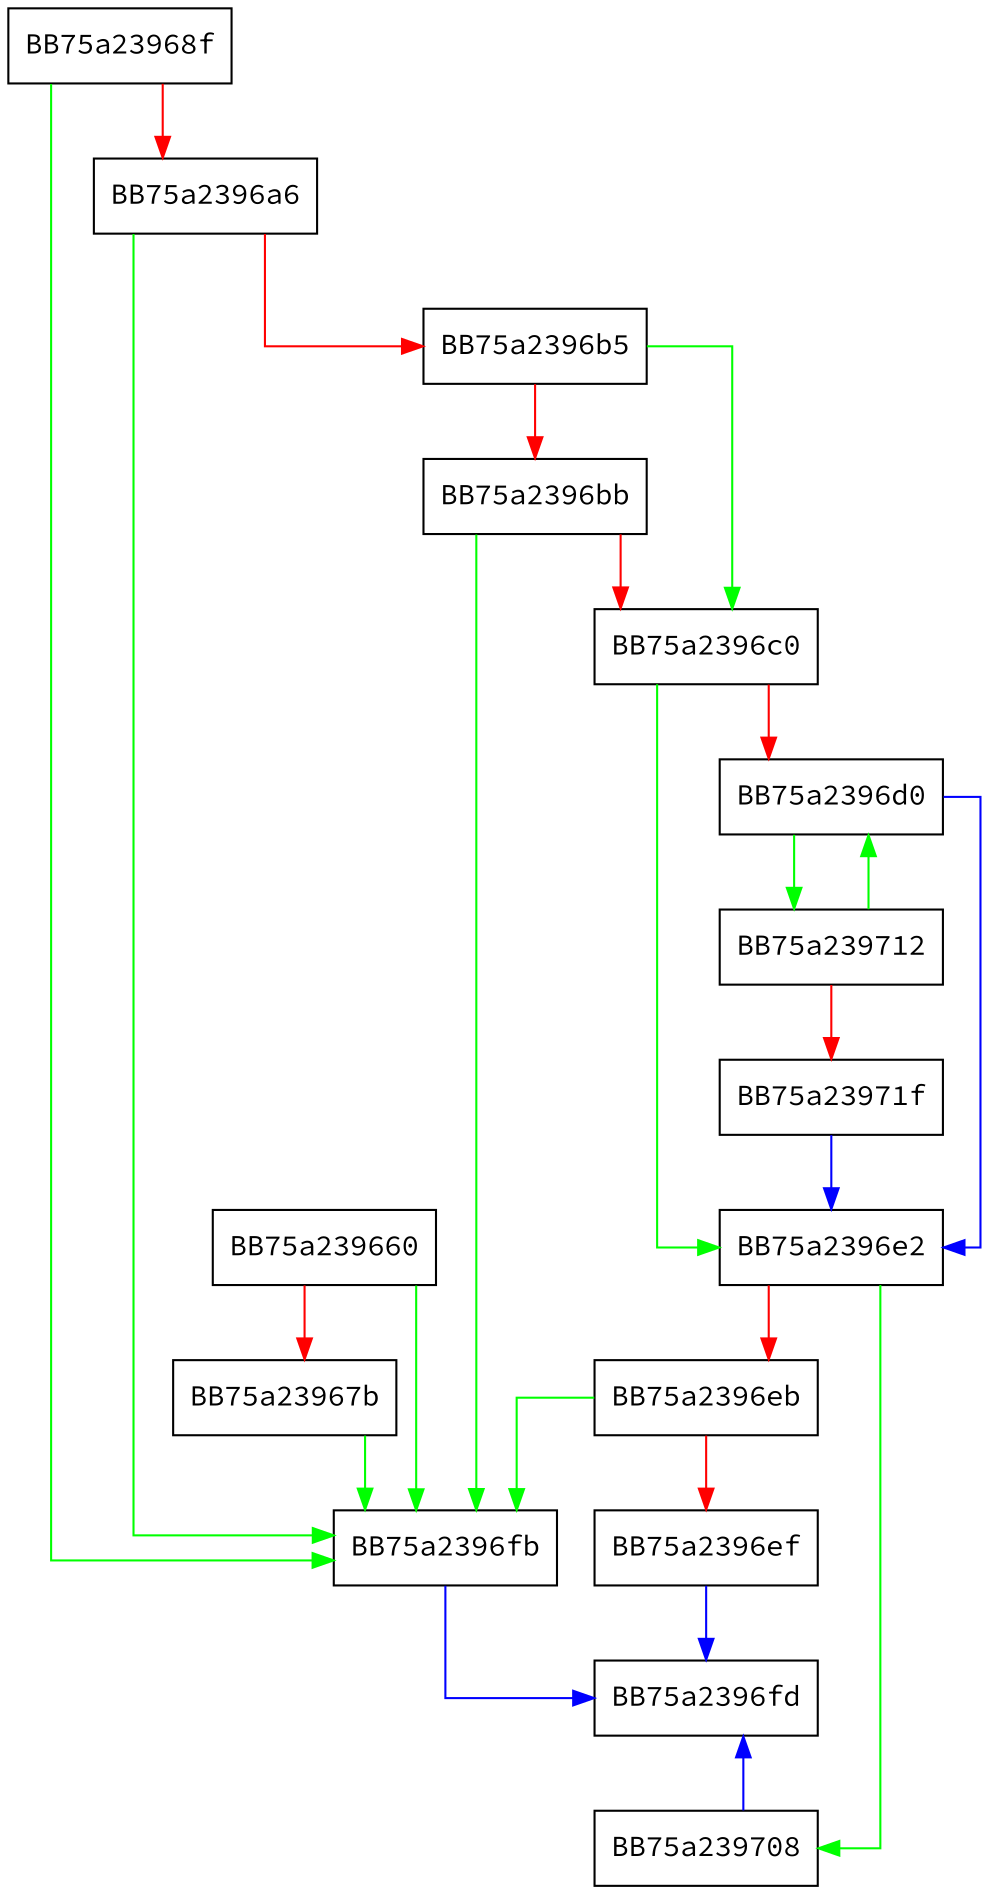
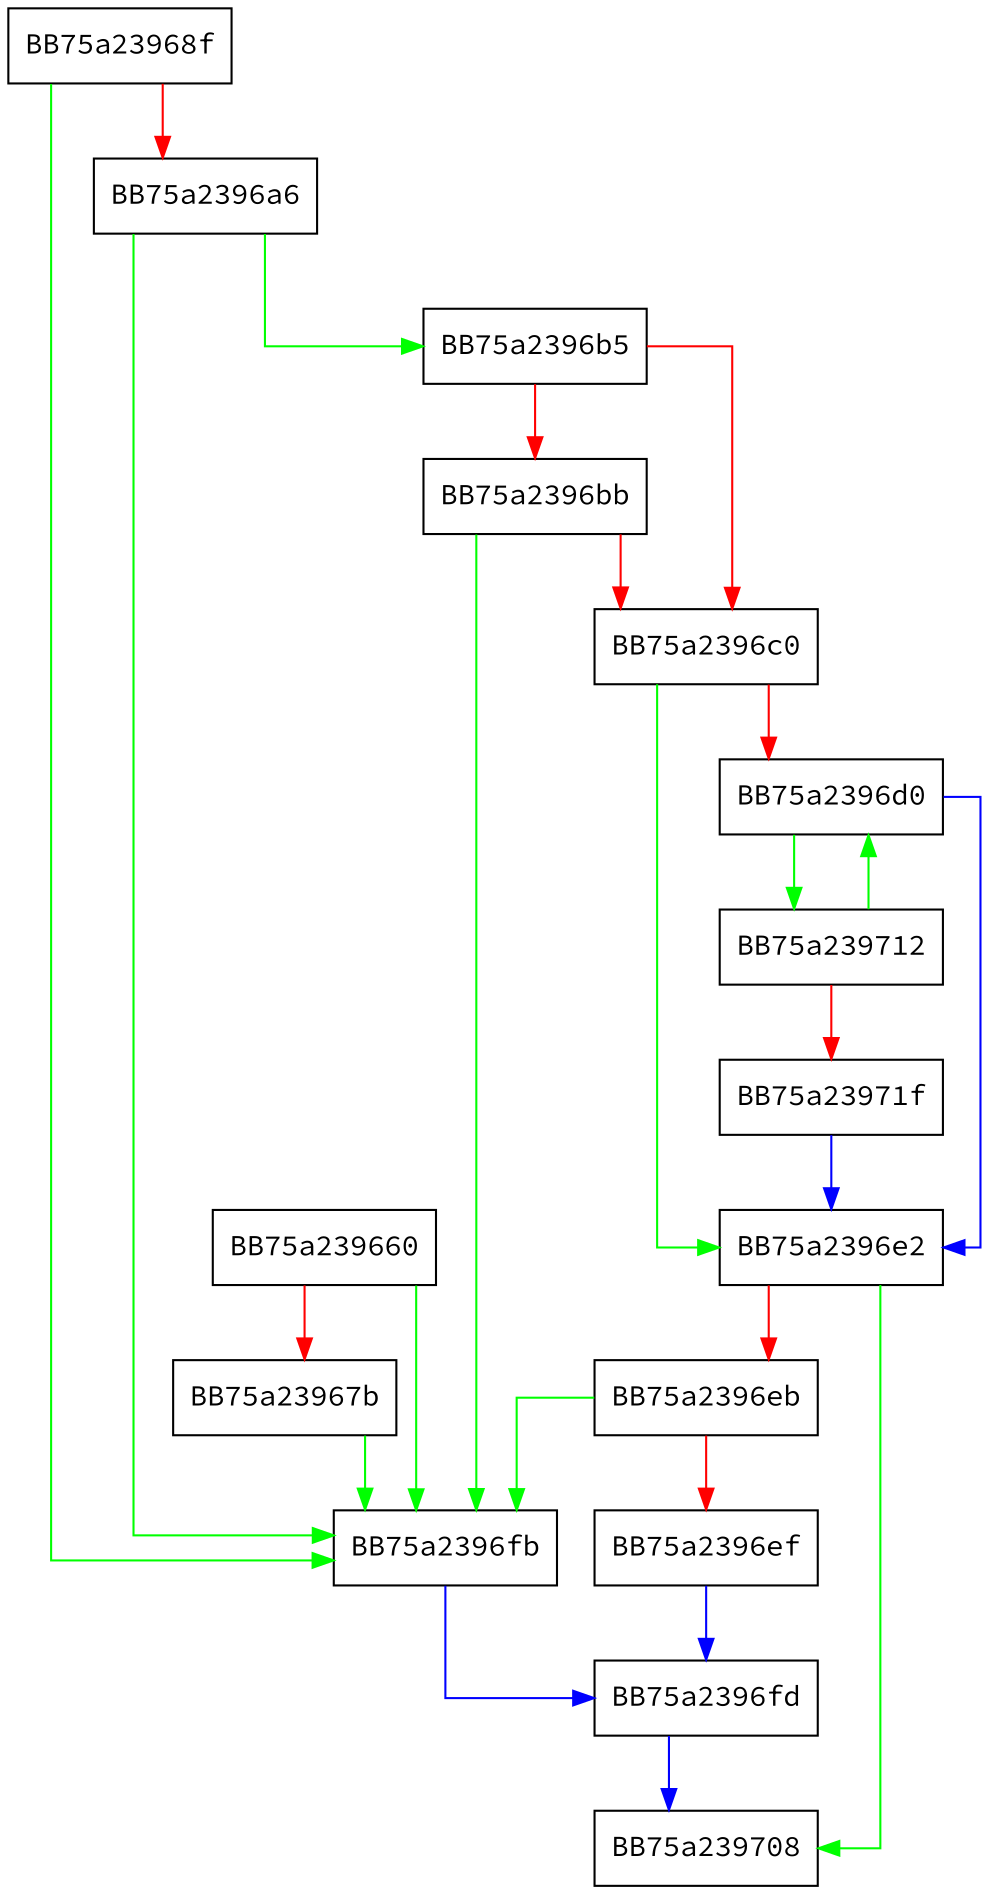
(277, 346) -> (277, 346)
(732, 424) -> (732, 424)
(743, 1784) -> (669, 1763)
